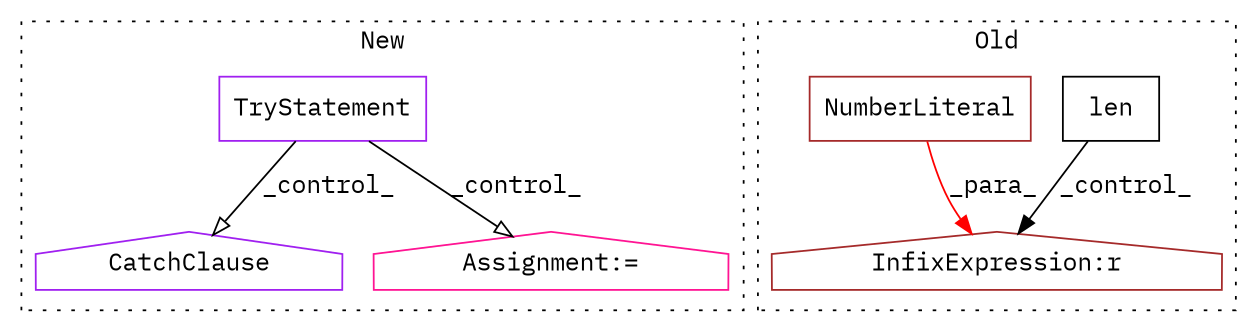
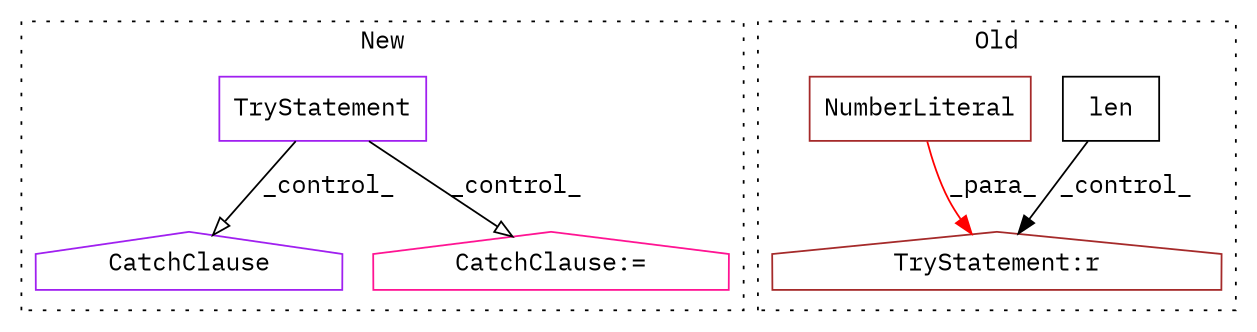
(551, 264) -> (551, 264)
(997, 264) -> (997, 264)
